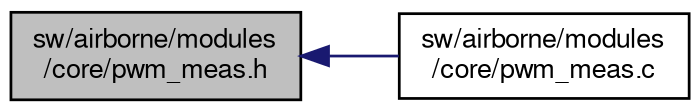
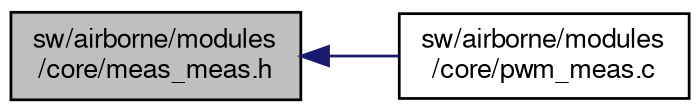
(156, 56) -> (156, 56)
